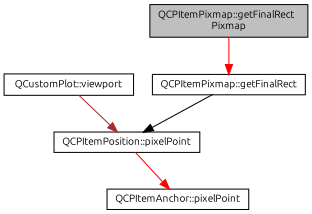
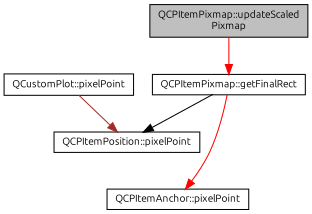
(229, 21) -> (229, 21)
(69, 85) -> (69, 85)
(149, 167) -> (215, 140)
